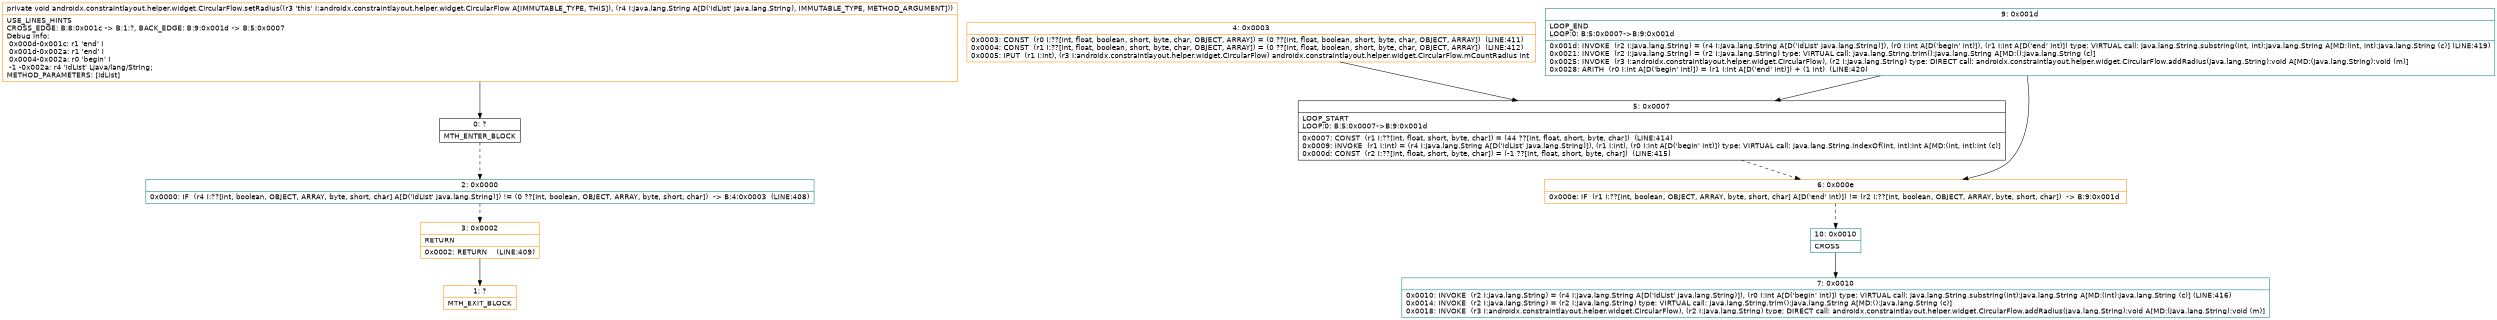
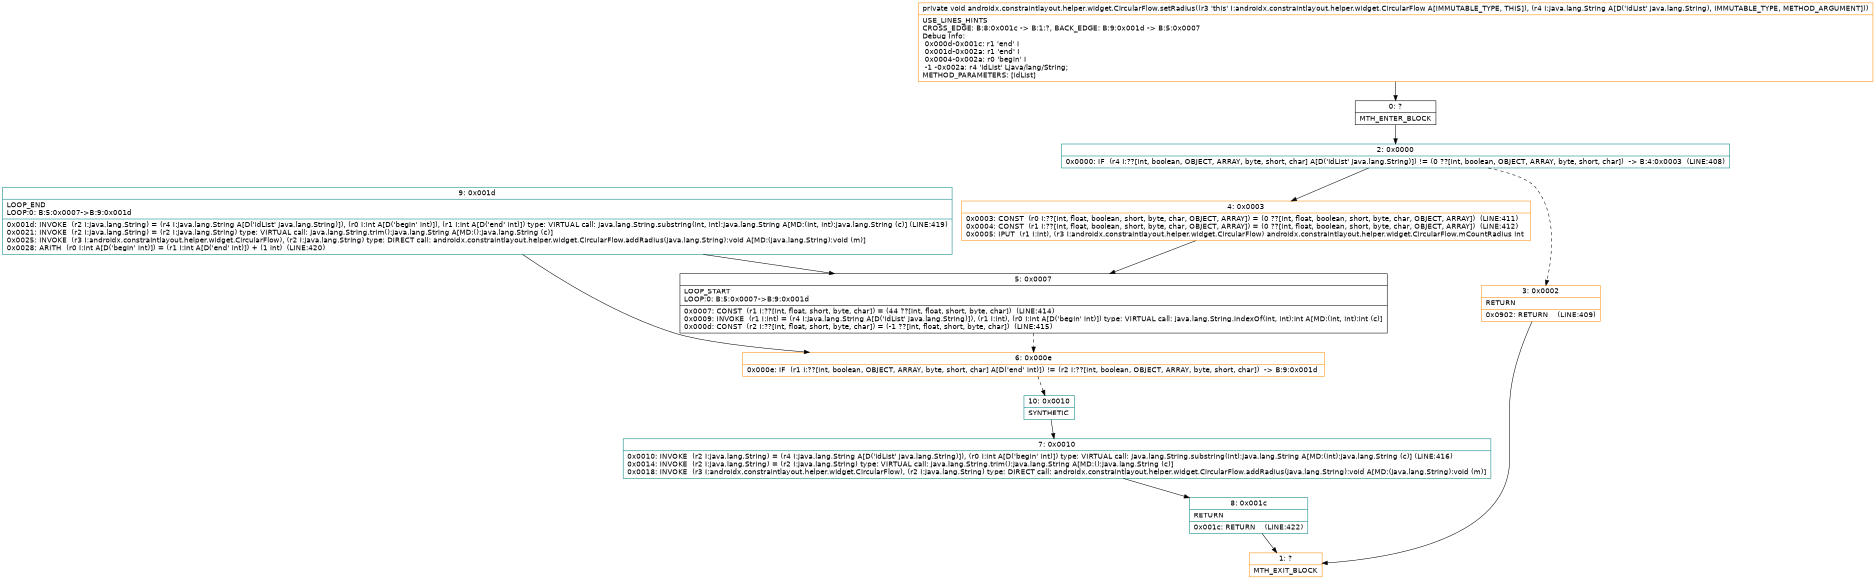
(480, 158) -> (1396, 132)
none -> (1332, 183)
(1827, 246) -> (1049, 413)
(480, 252) -> (1541, 315)
none -> (1249, 516)
